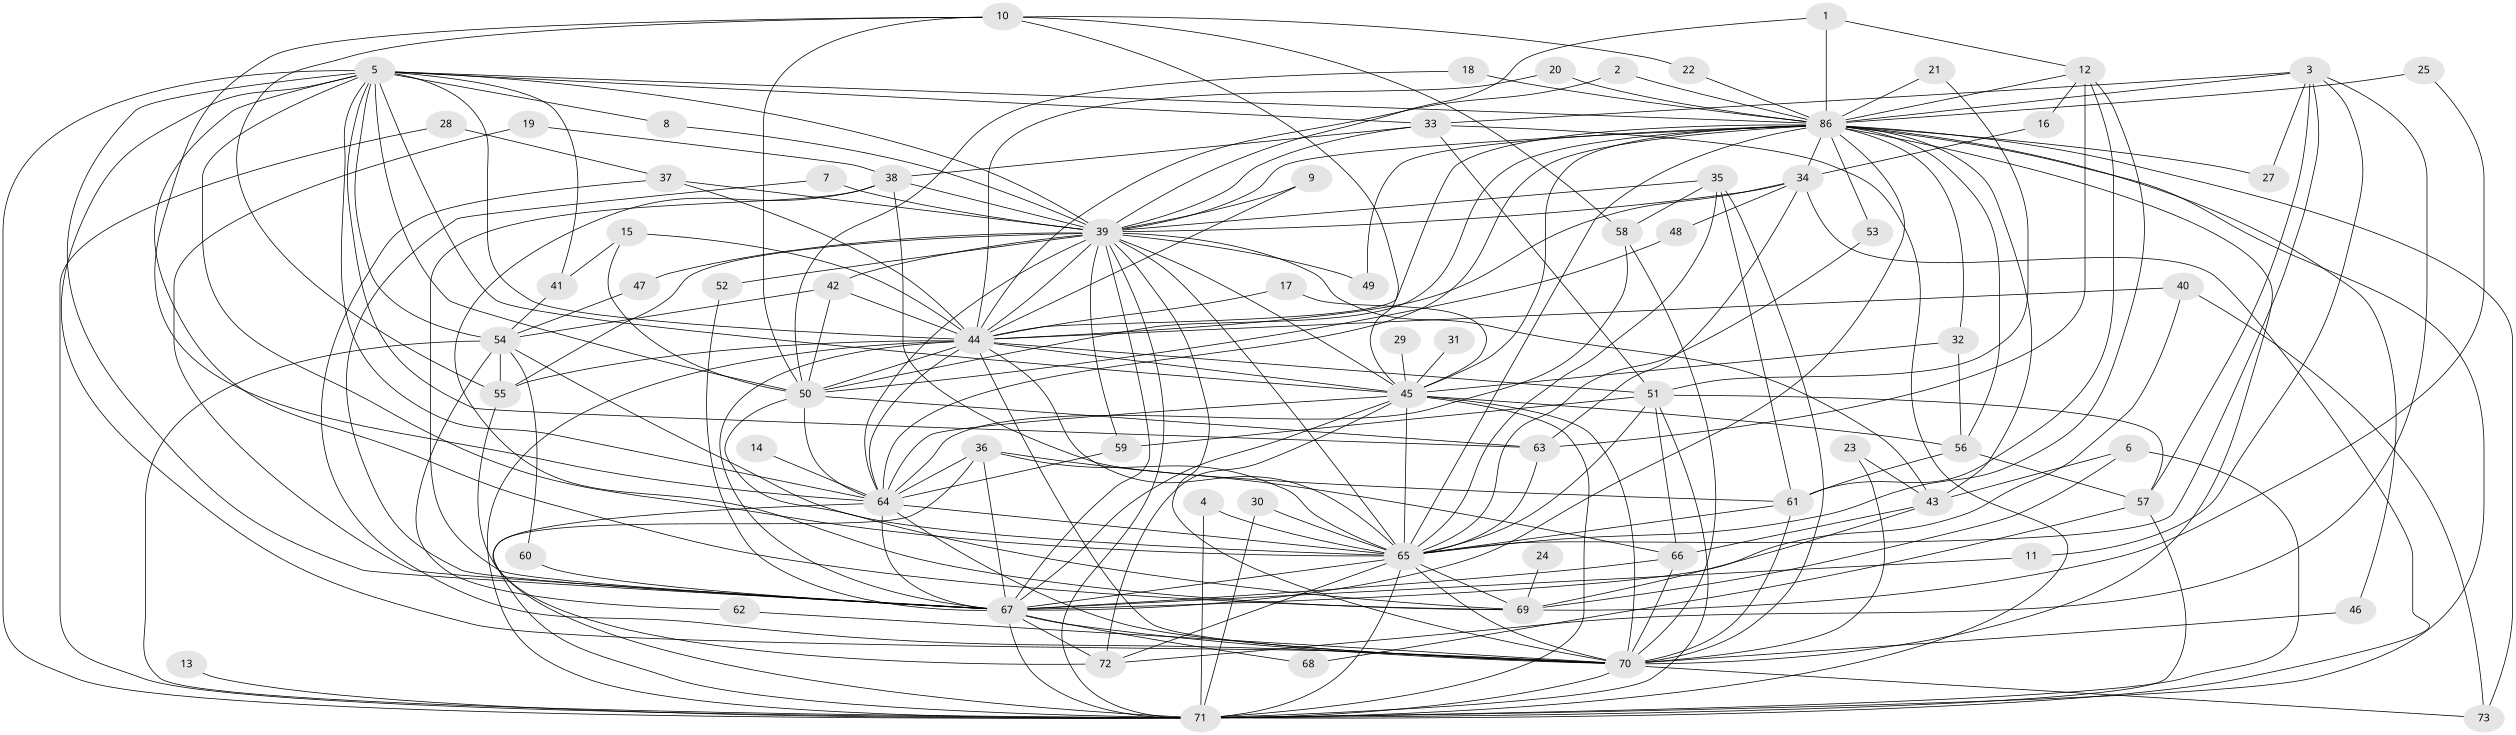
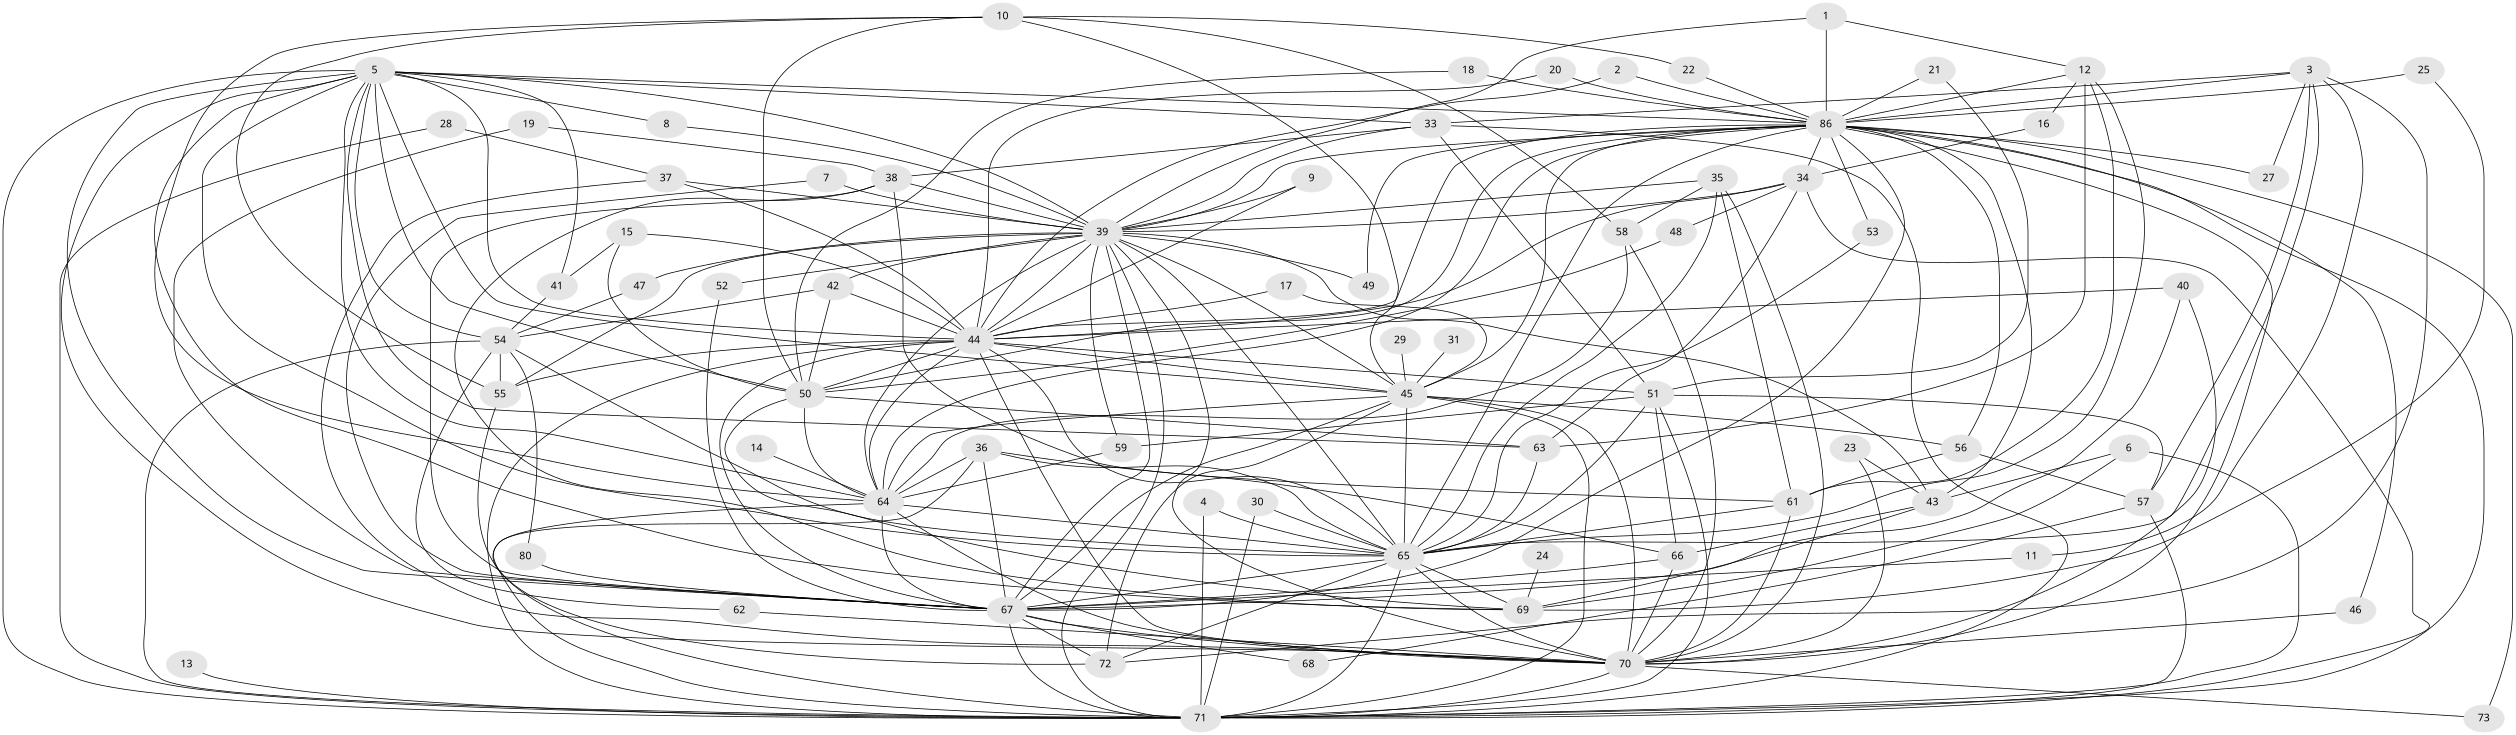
(1958, 340) -> none
(2402, 459) -> (2032, 596)
(526, 556) -> (526, 556)
